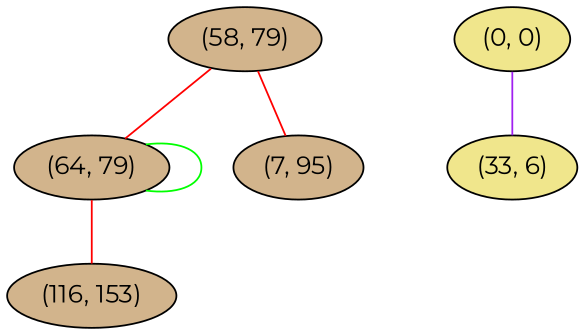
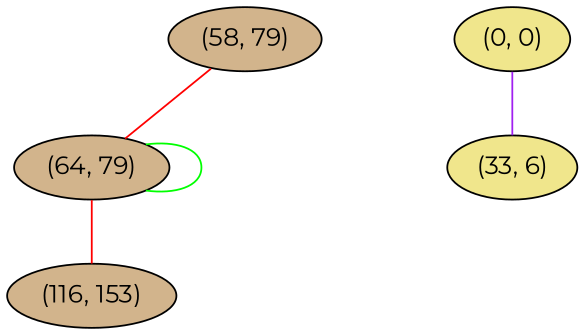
(298, 168) -> none
